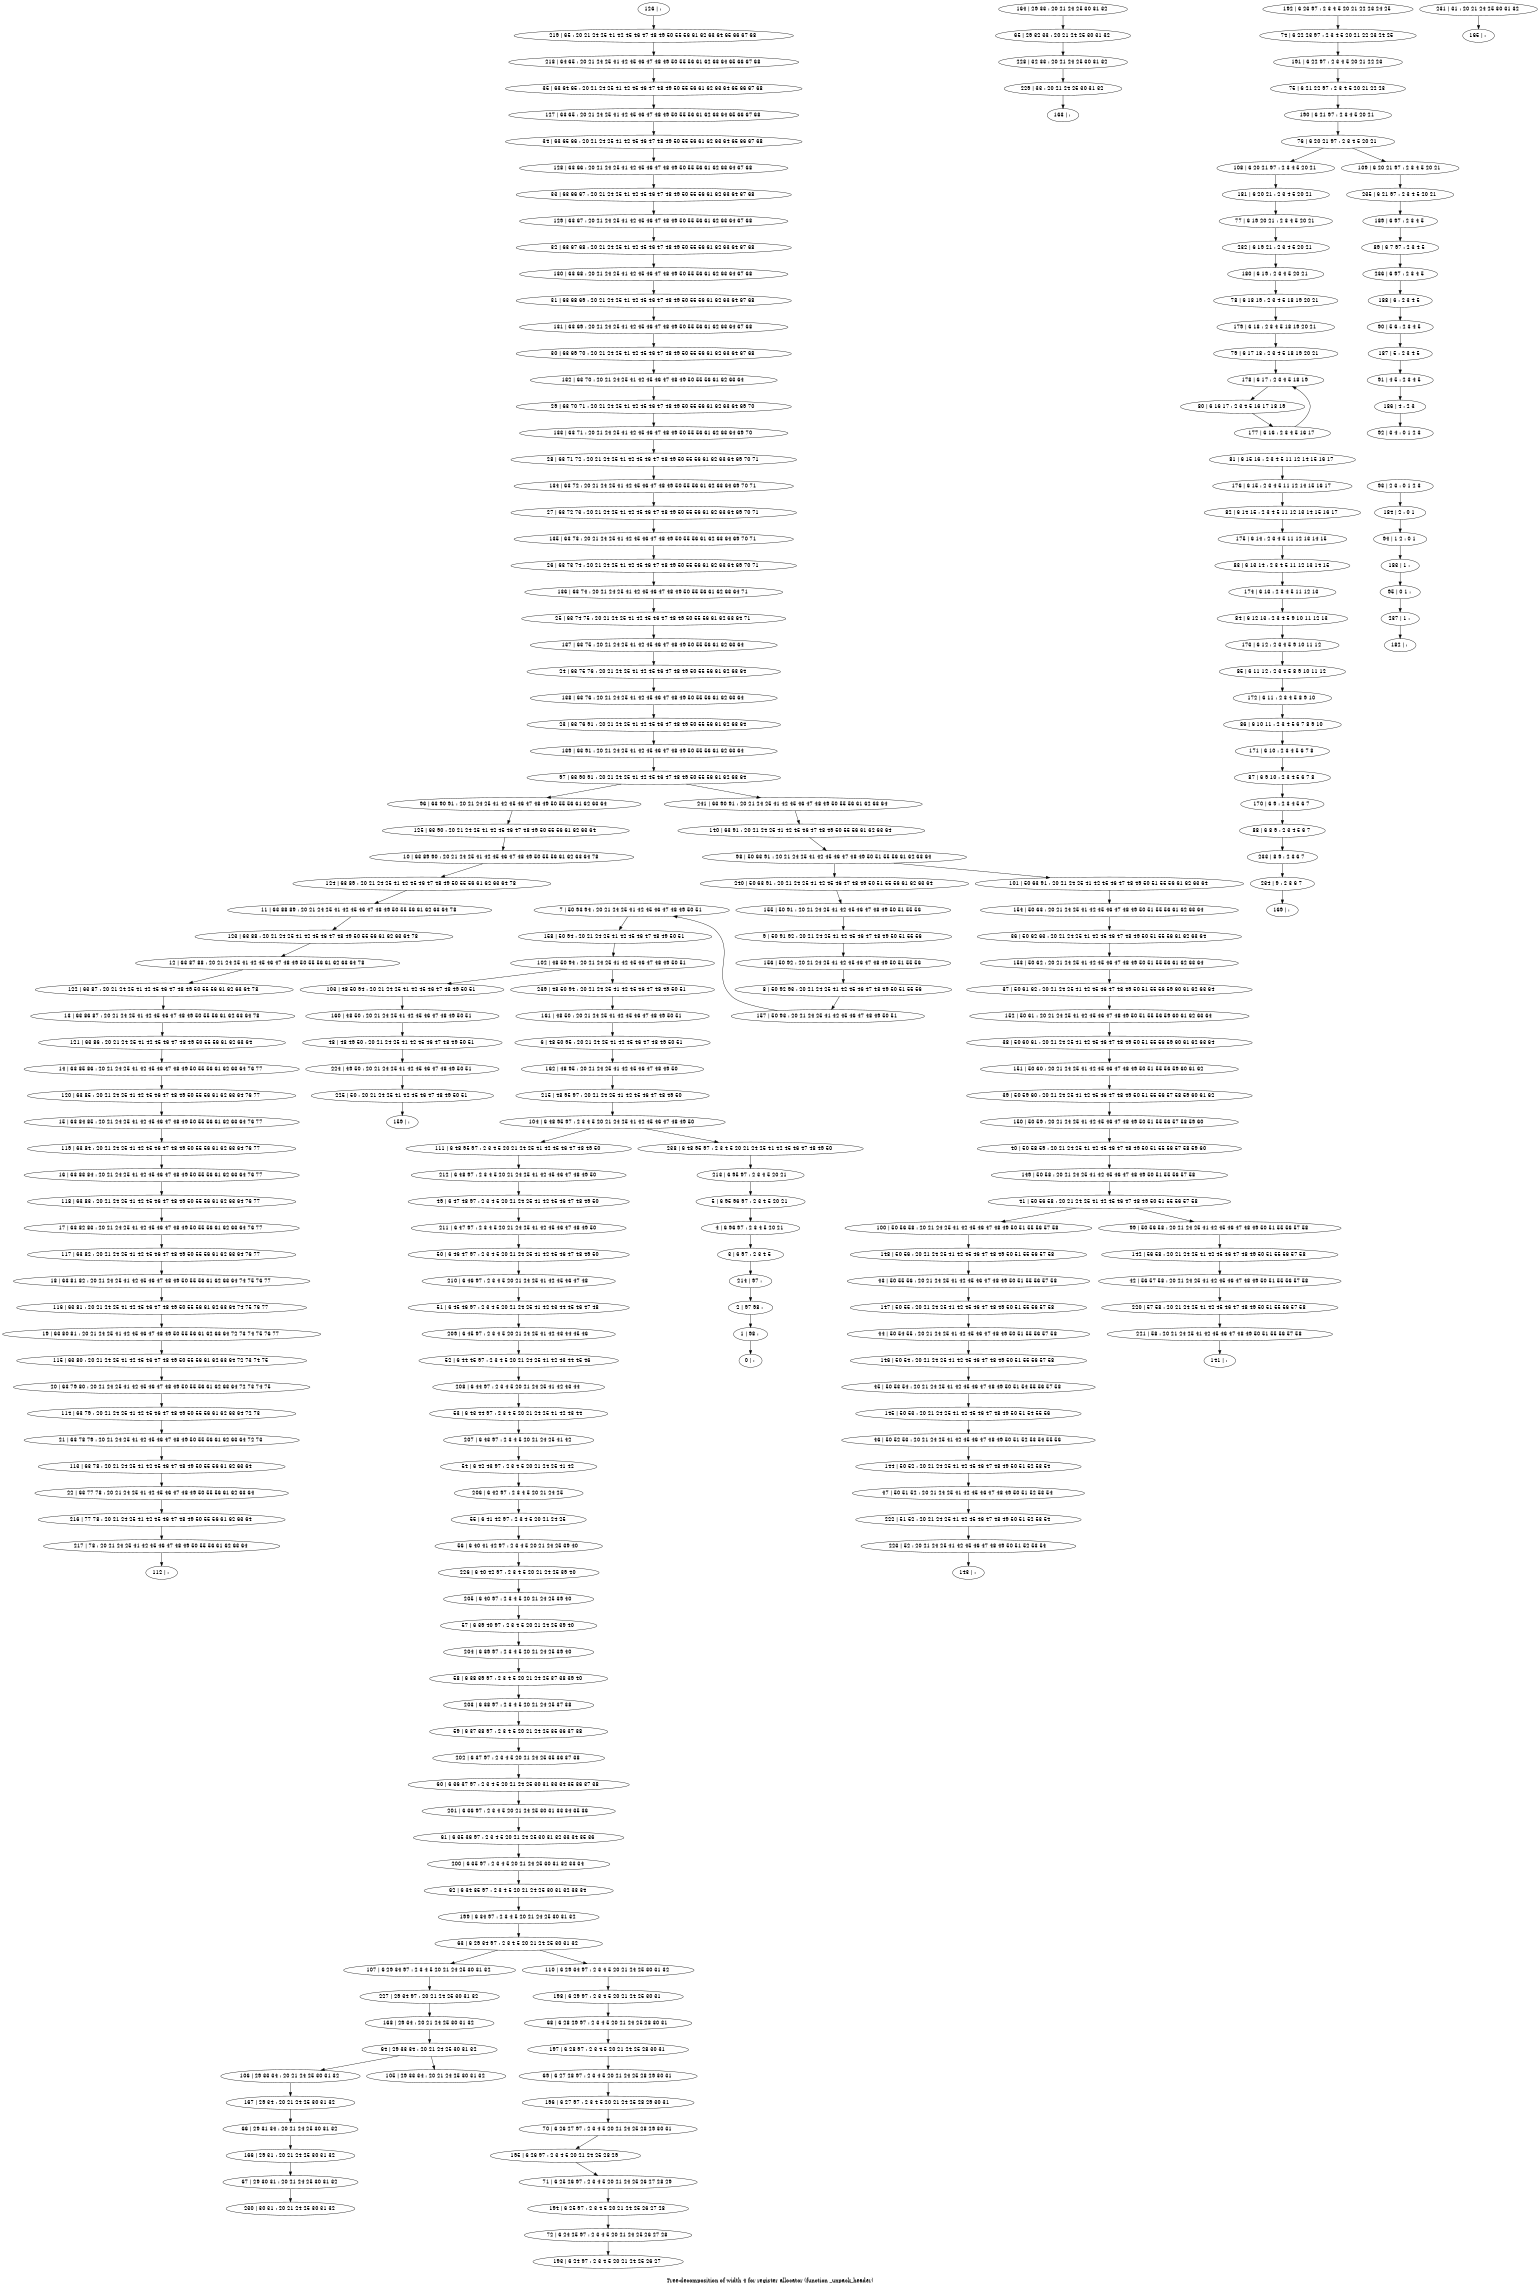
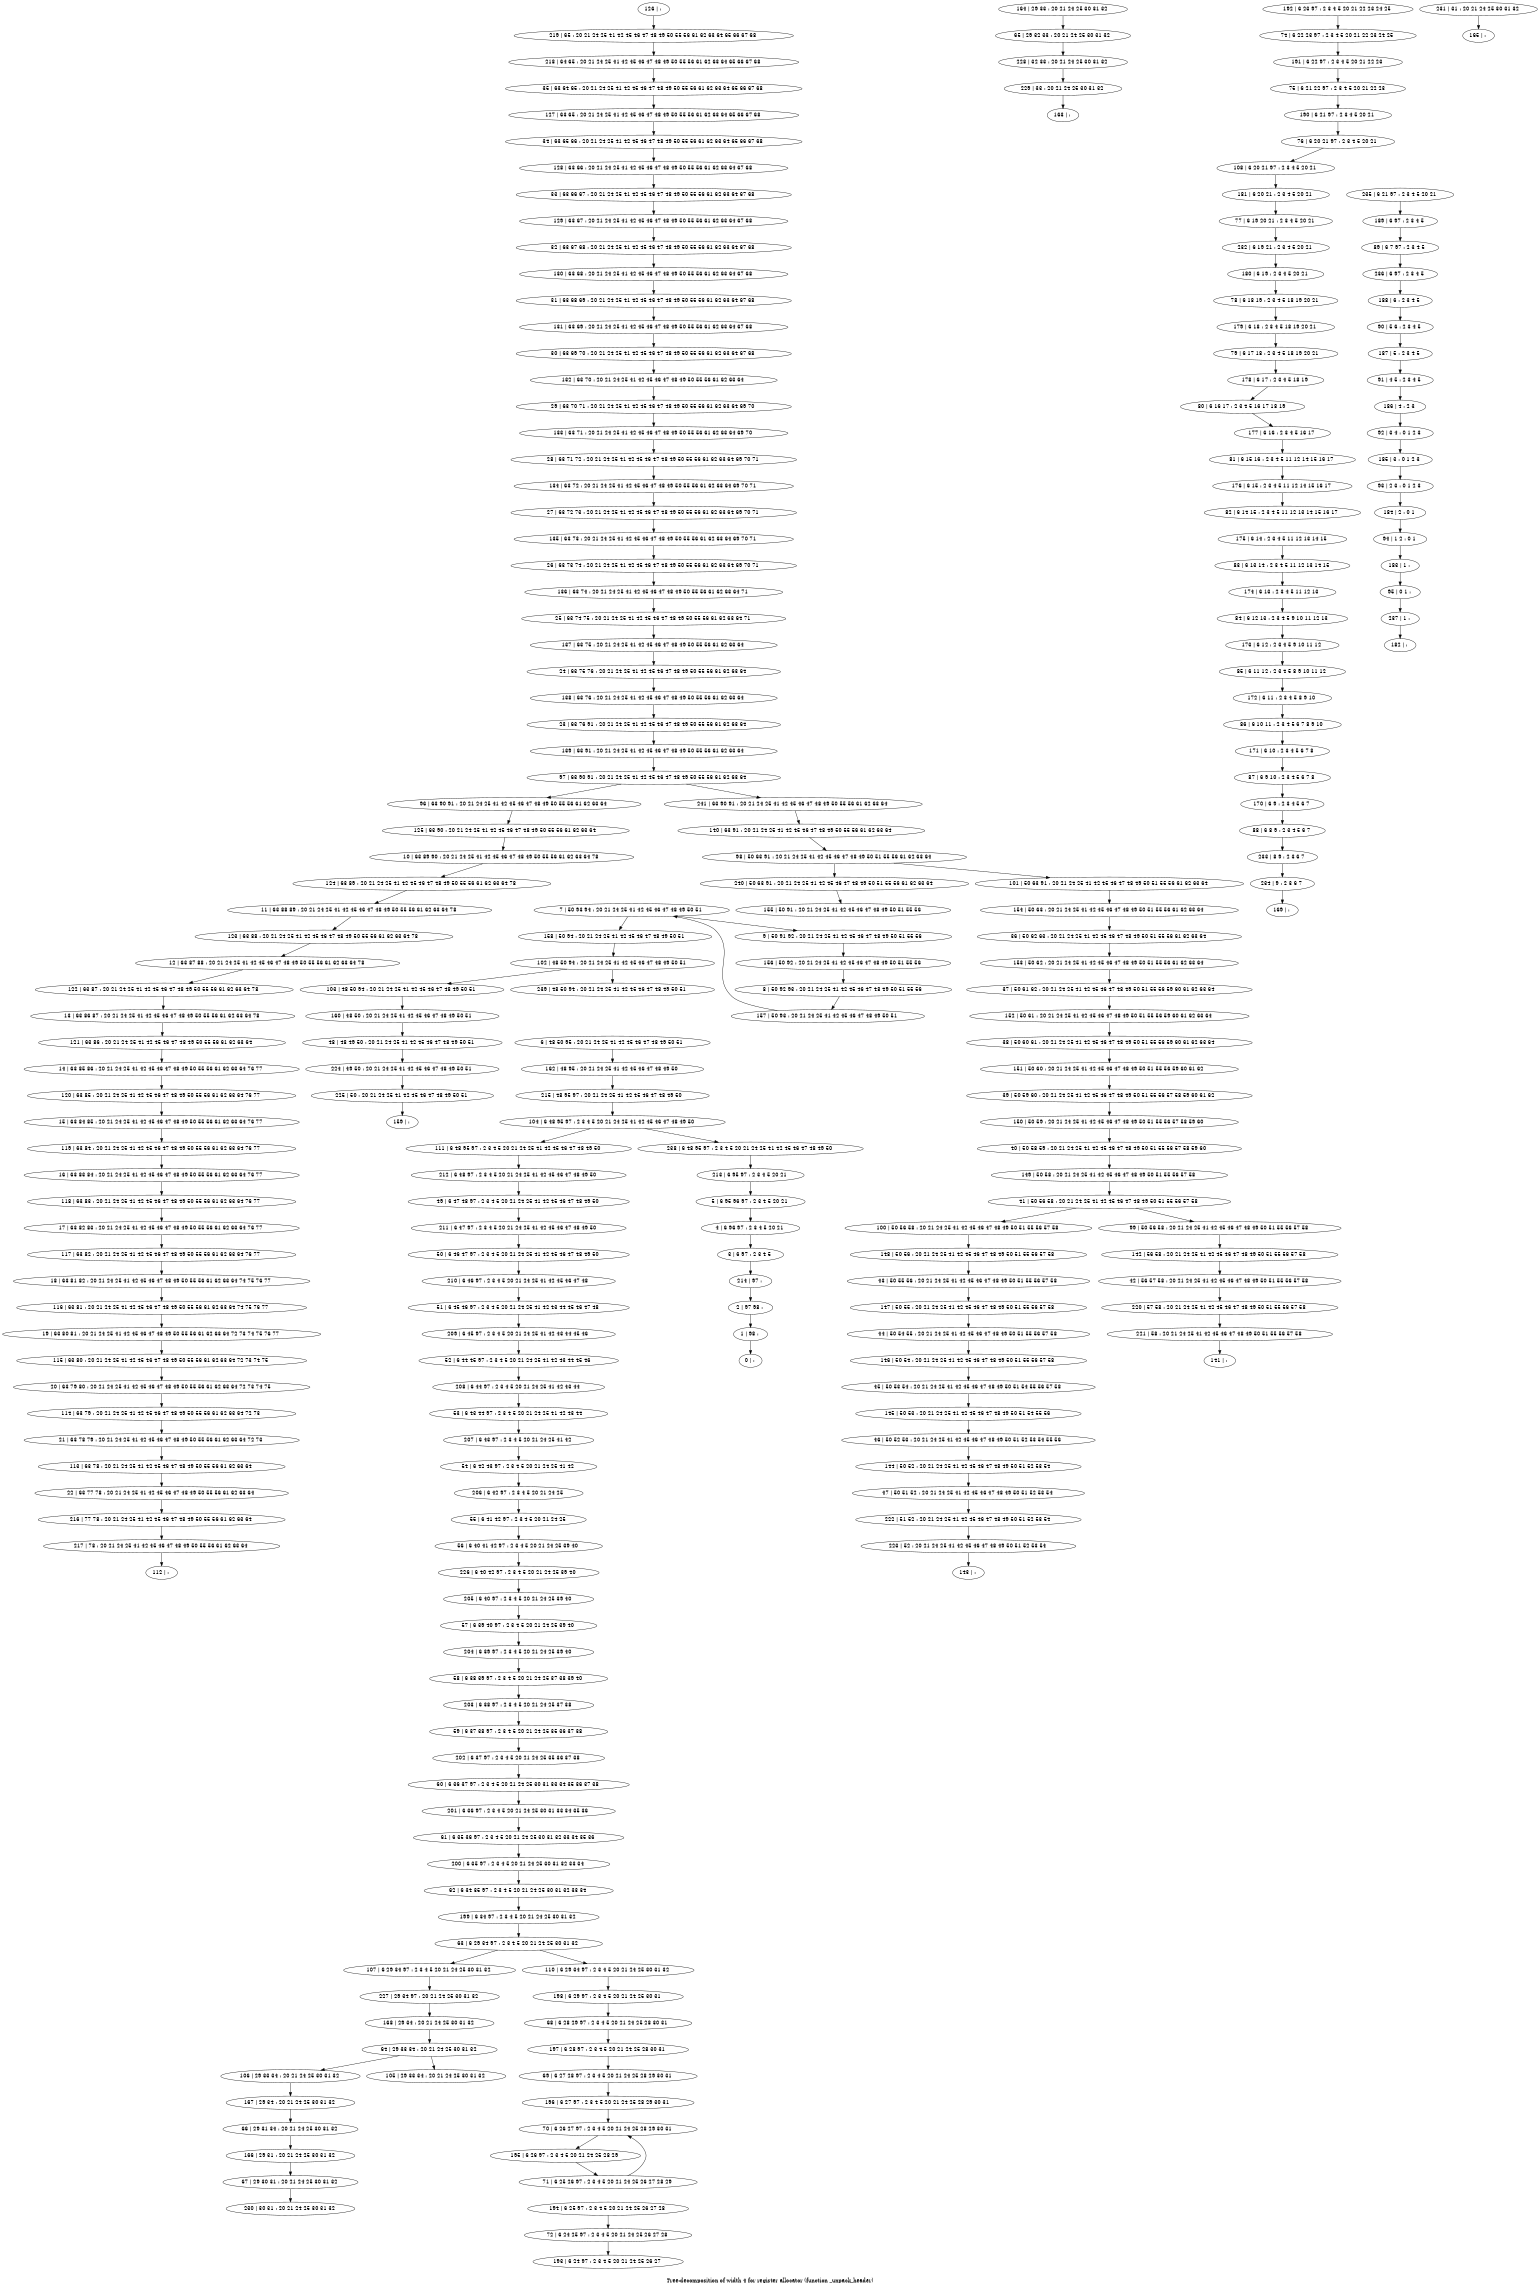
(1400, 168) -> none
(1310, 408) -> (1282, 445)
none -> (1400, 460)
(1282, 524) -> none
(843, 922) -> (735, 923)
(613, 1016) -> none
(608, 2194) -> (646, 2158)
